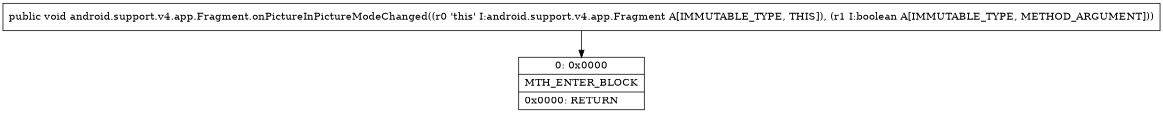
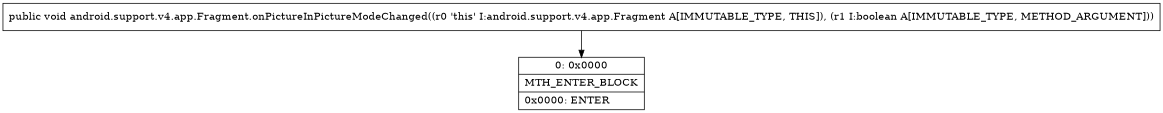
(577, 100) -> (572, 100)
